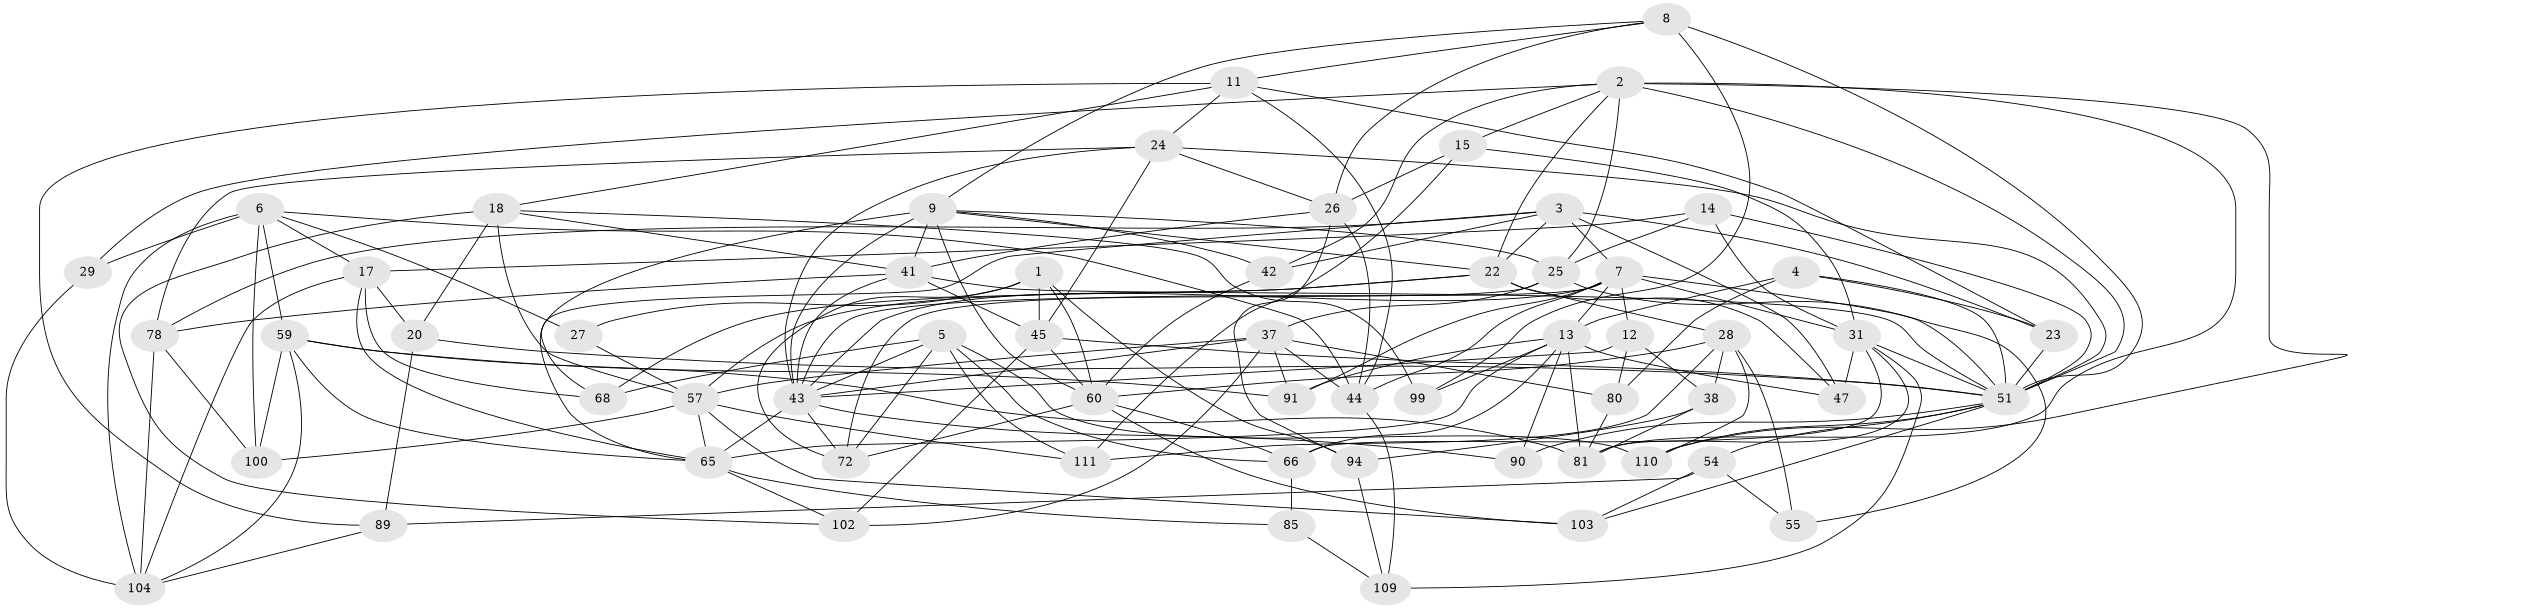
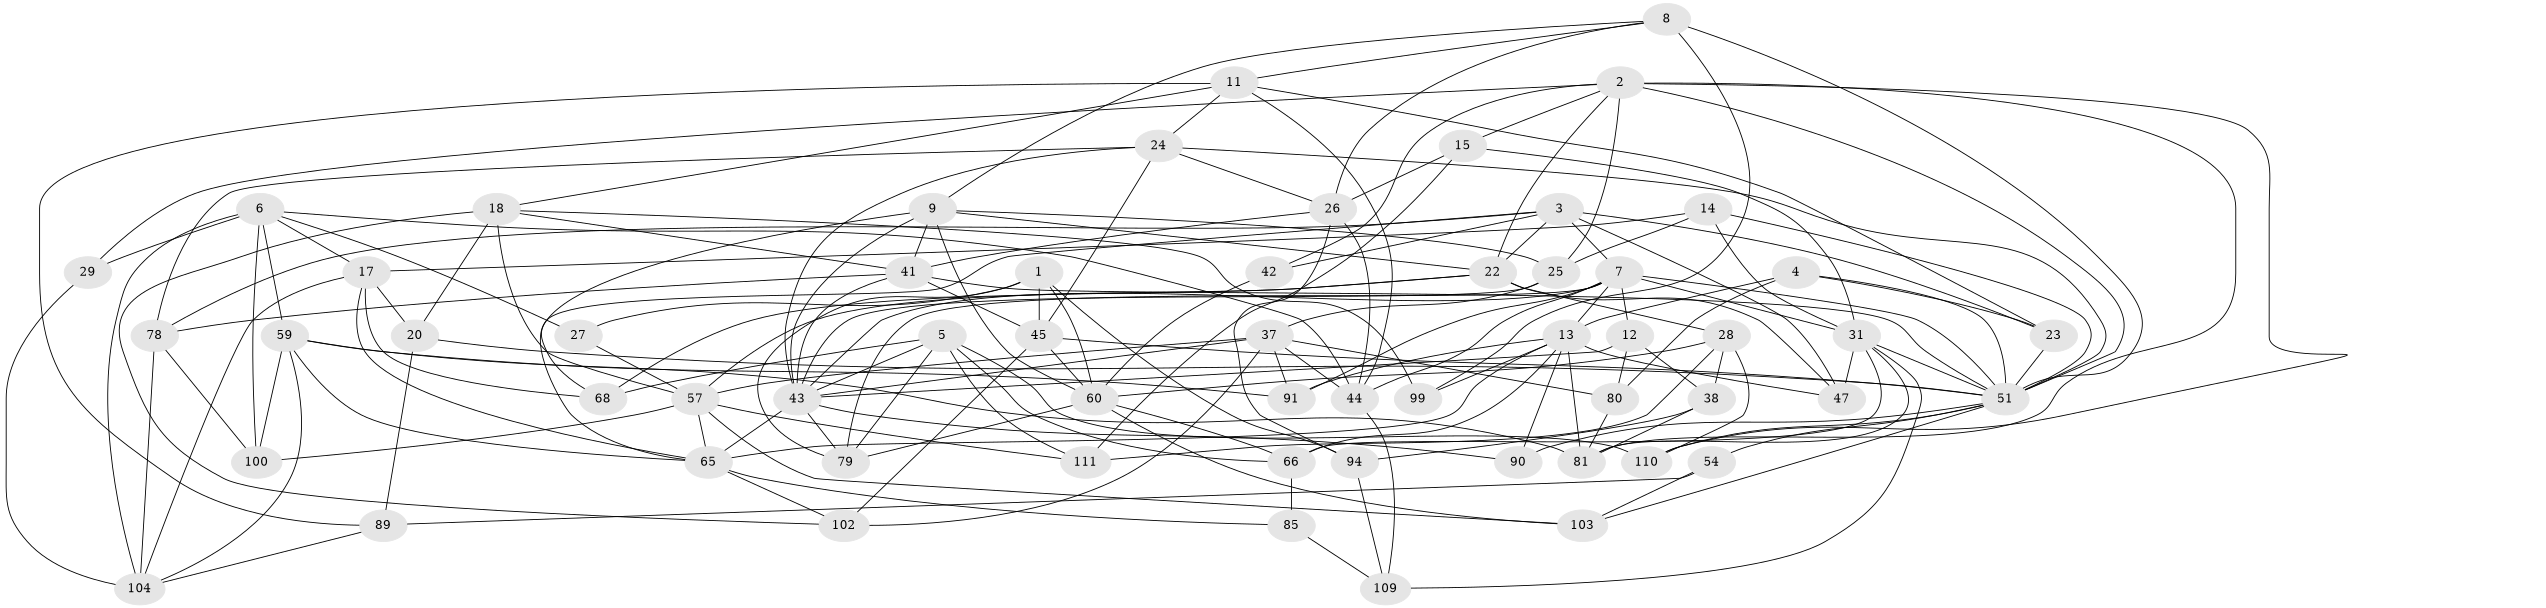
(1105, 230) -> none
(846, 462) -> (846, 462)
(1794, 526) -> none
